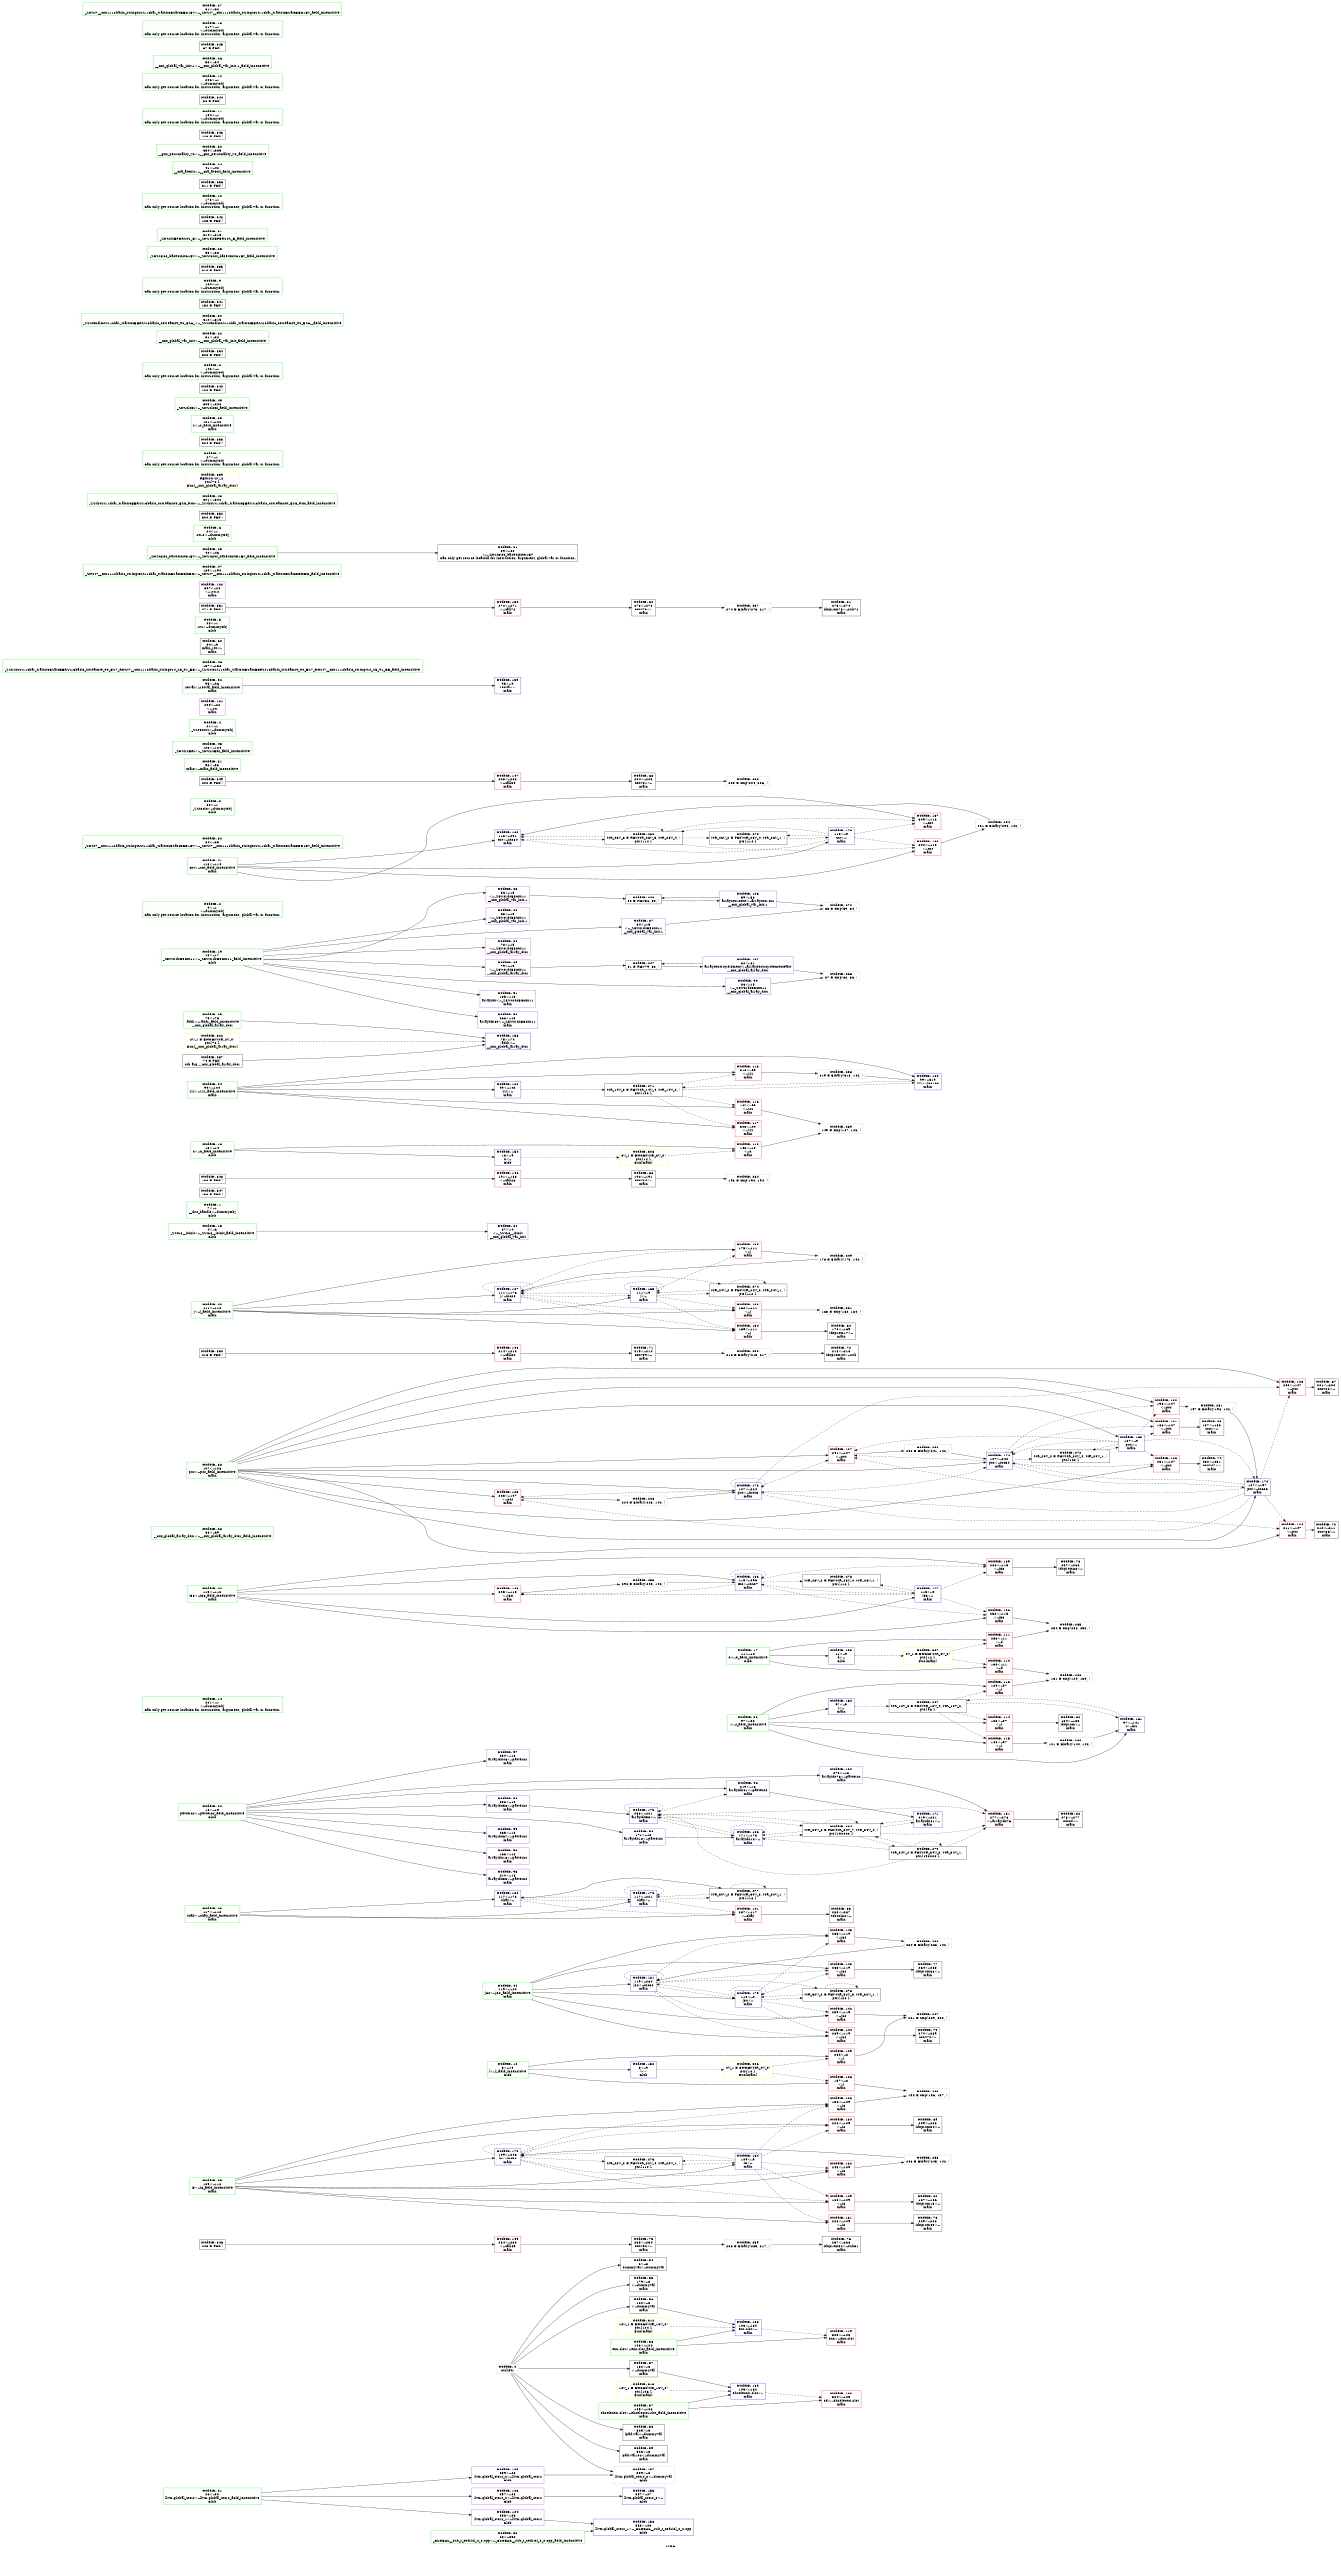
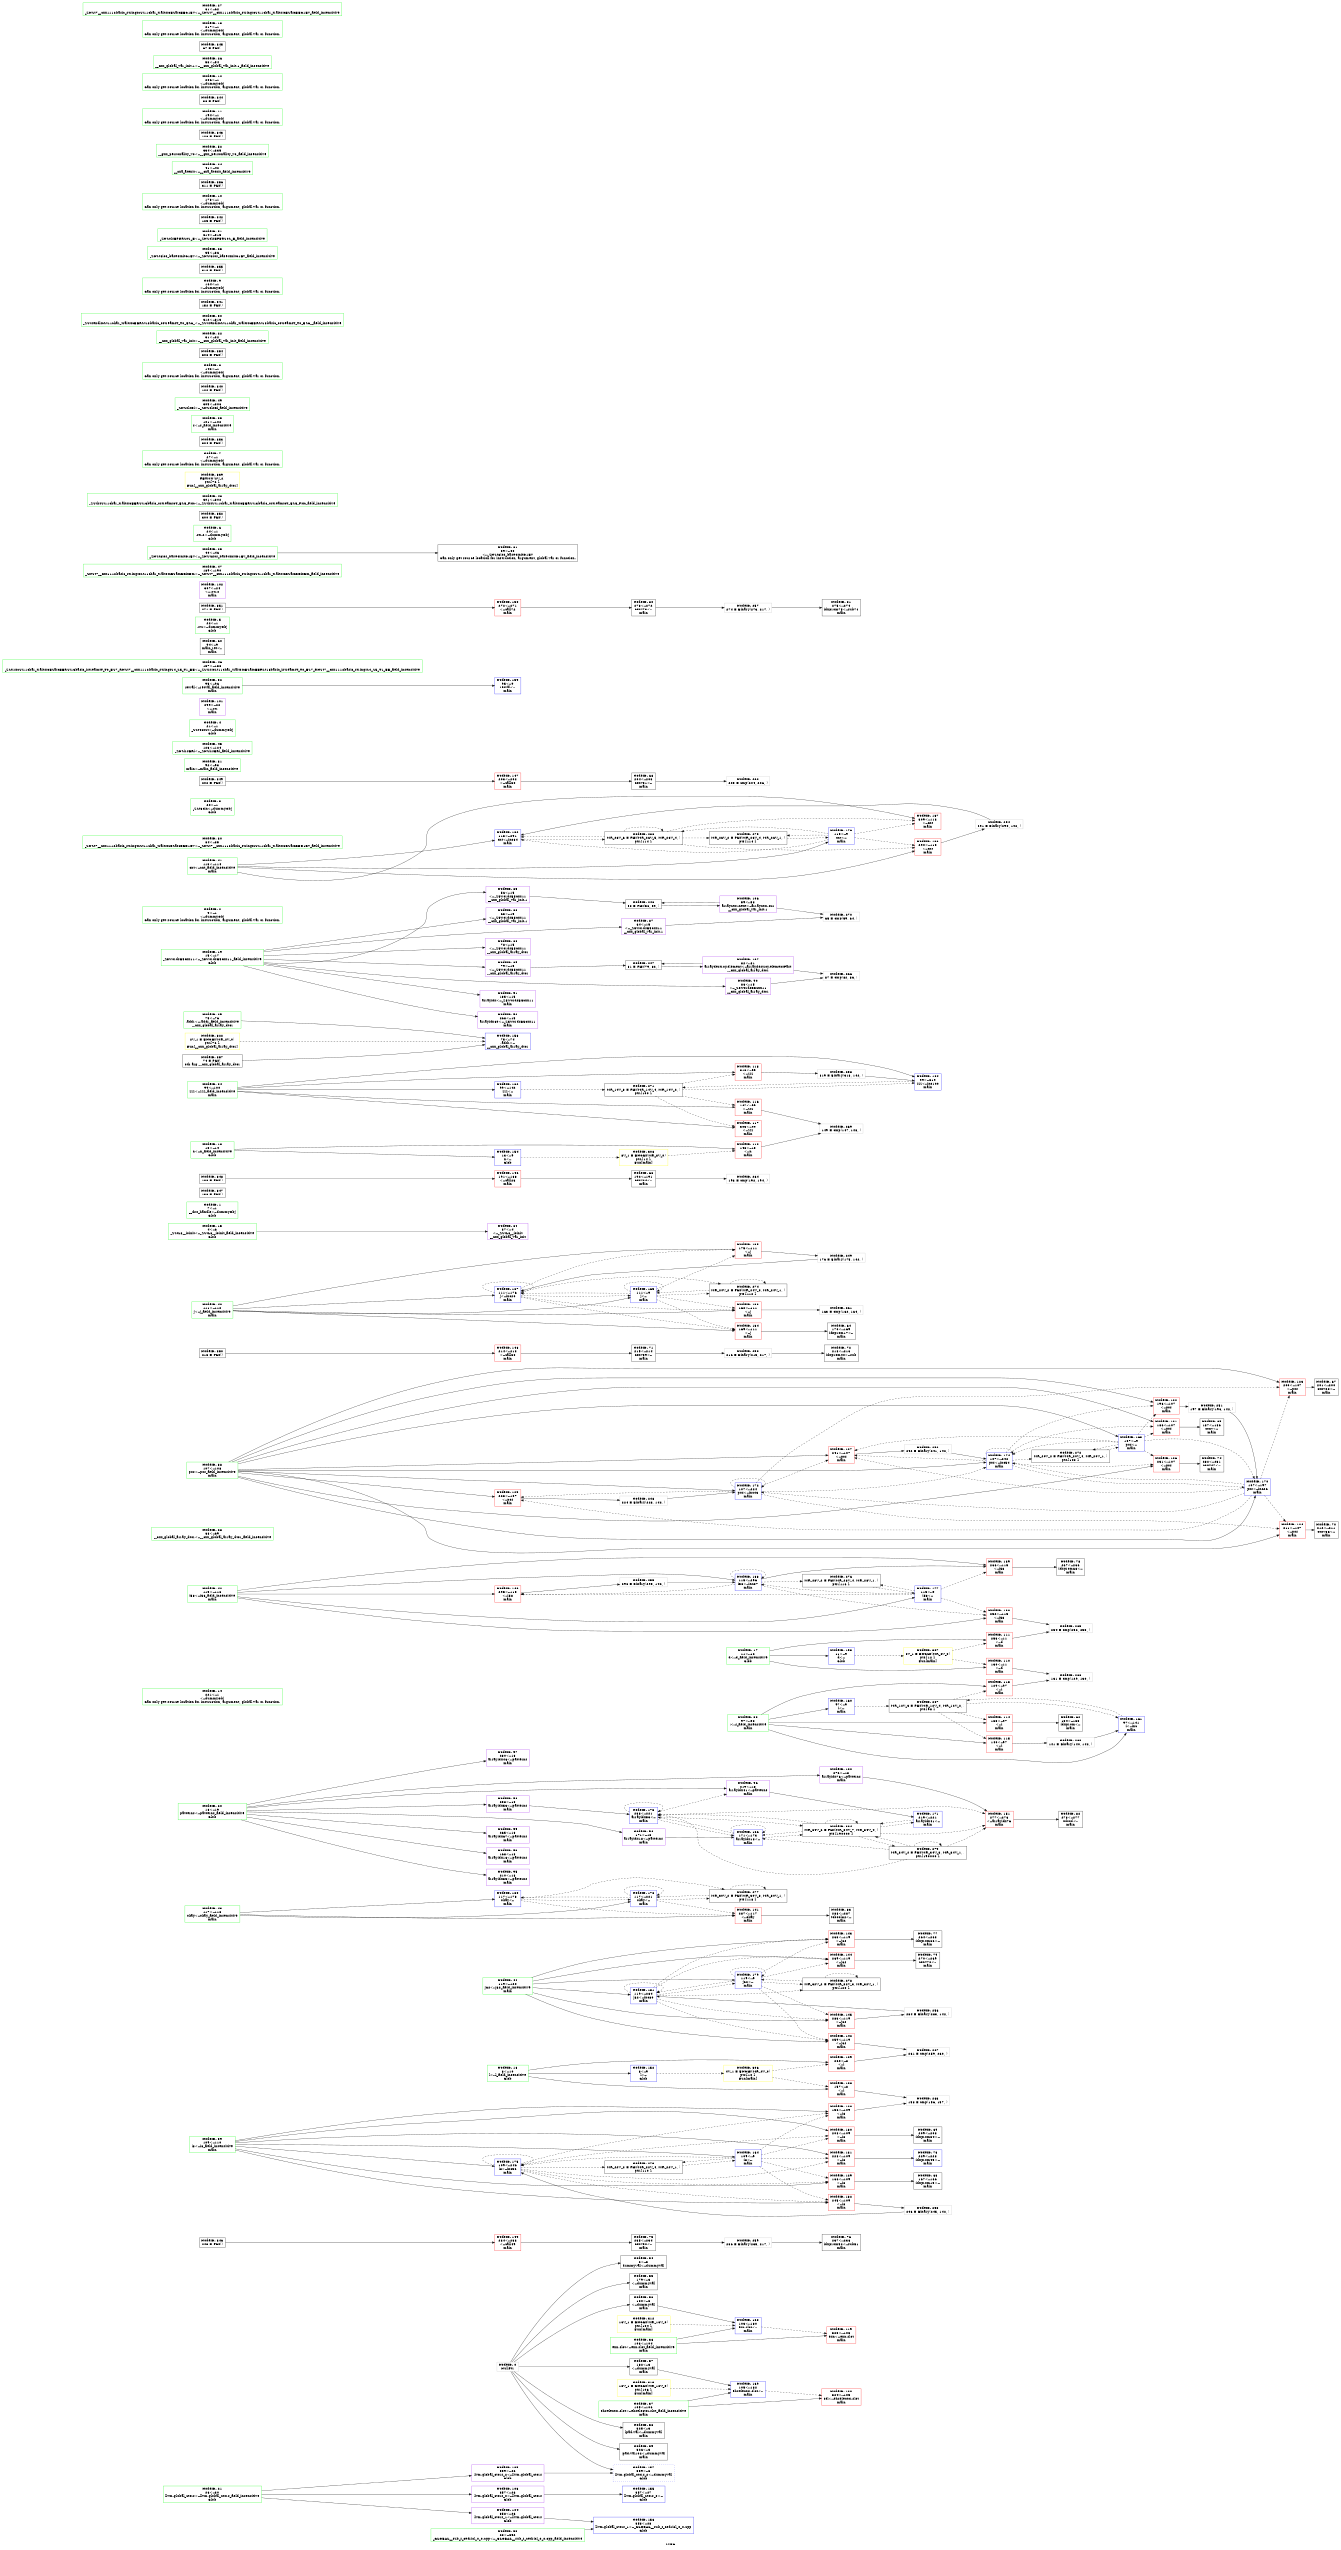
(872, 1567) -> (872, 1567)
(619, 1879) -> (621, 1879)
none -> (674, 2179)
(928, 2223) -> (928, 2158)
